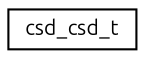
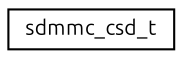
(72, 29) -> (91, 29)
